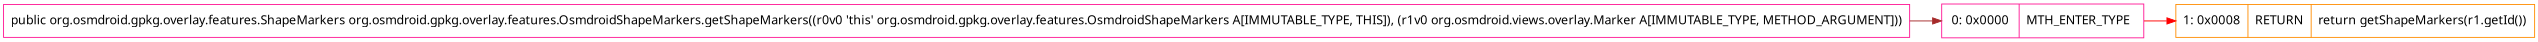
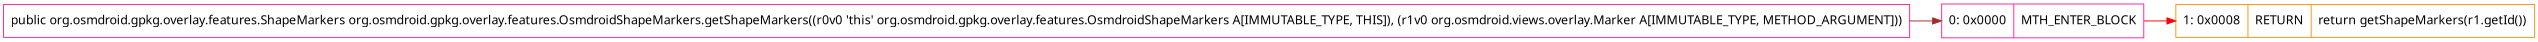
(2078, 20) -> (2079, 20)
